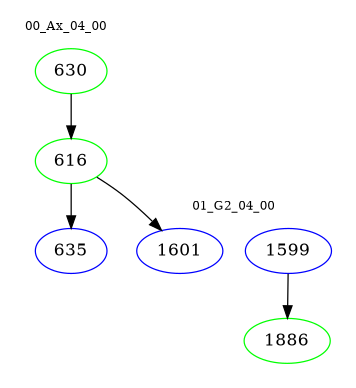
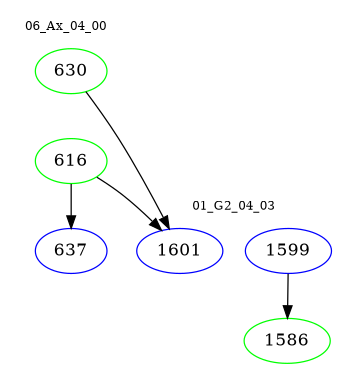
(66, 27) -> (66, 27)
(71, 110) -> (127, 153)
(234, 207) -> (234, 207)
(71, 251) -> (71, 251)
(287, 341) -> (287, 341)
